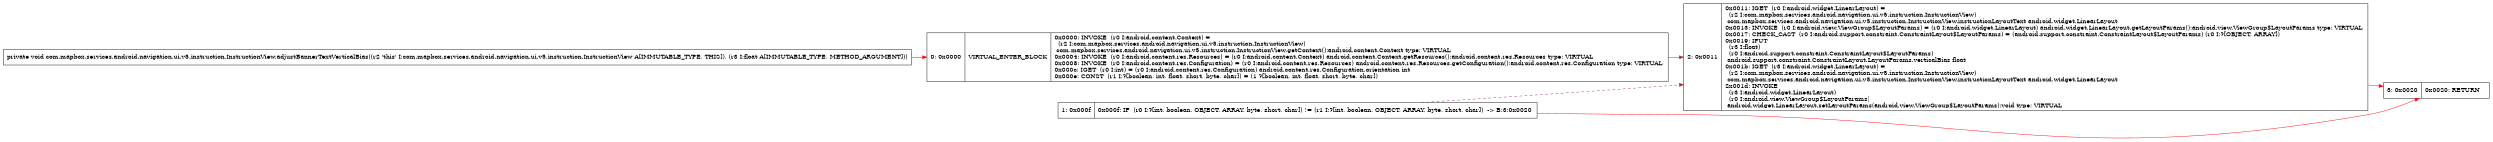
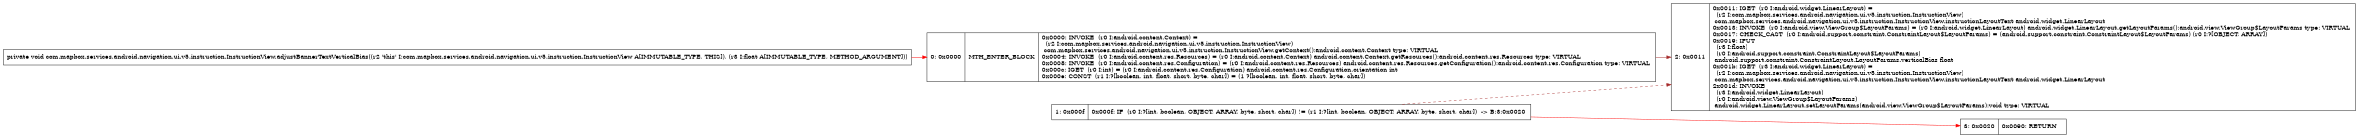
(1008, 57) -> (1002, 57)
(2374, 85) -> none
(2455, 90) -> (2032, 127)
